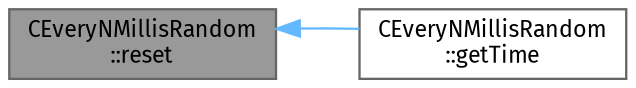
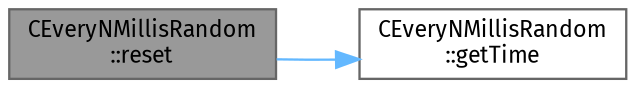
(330, 28) -> (306, 60)
